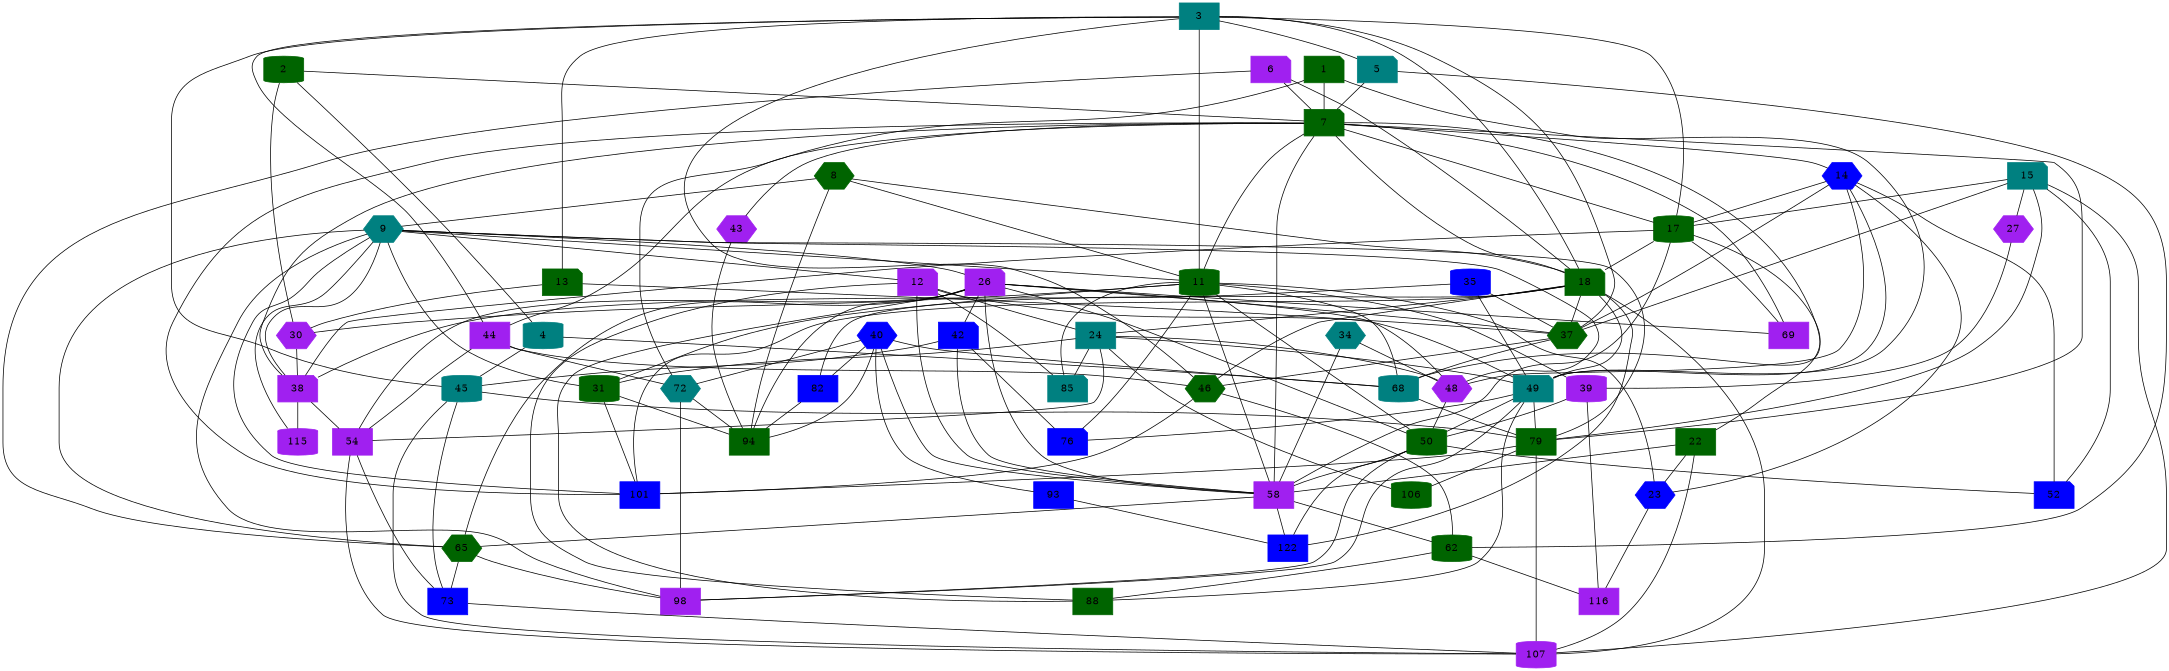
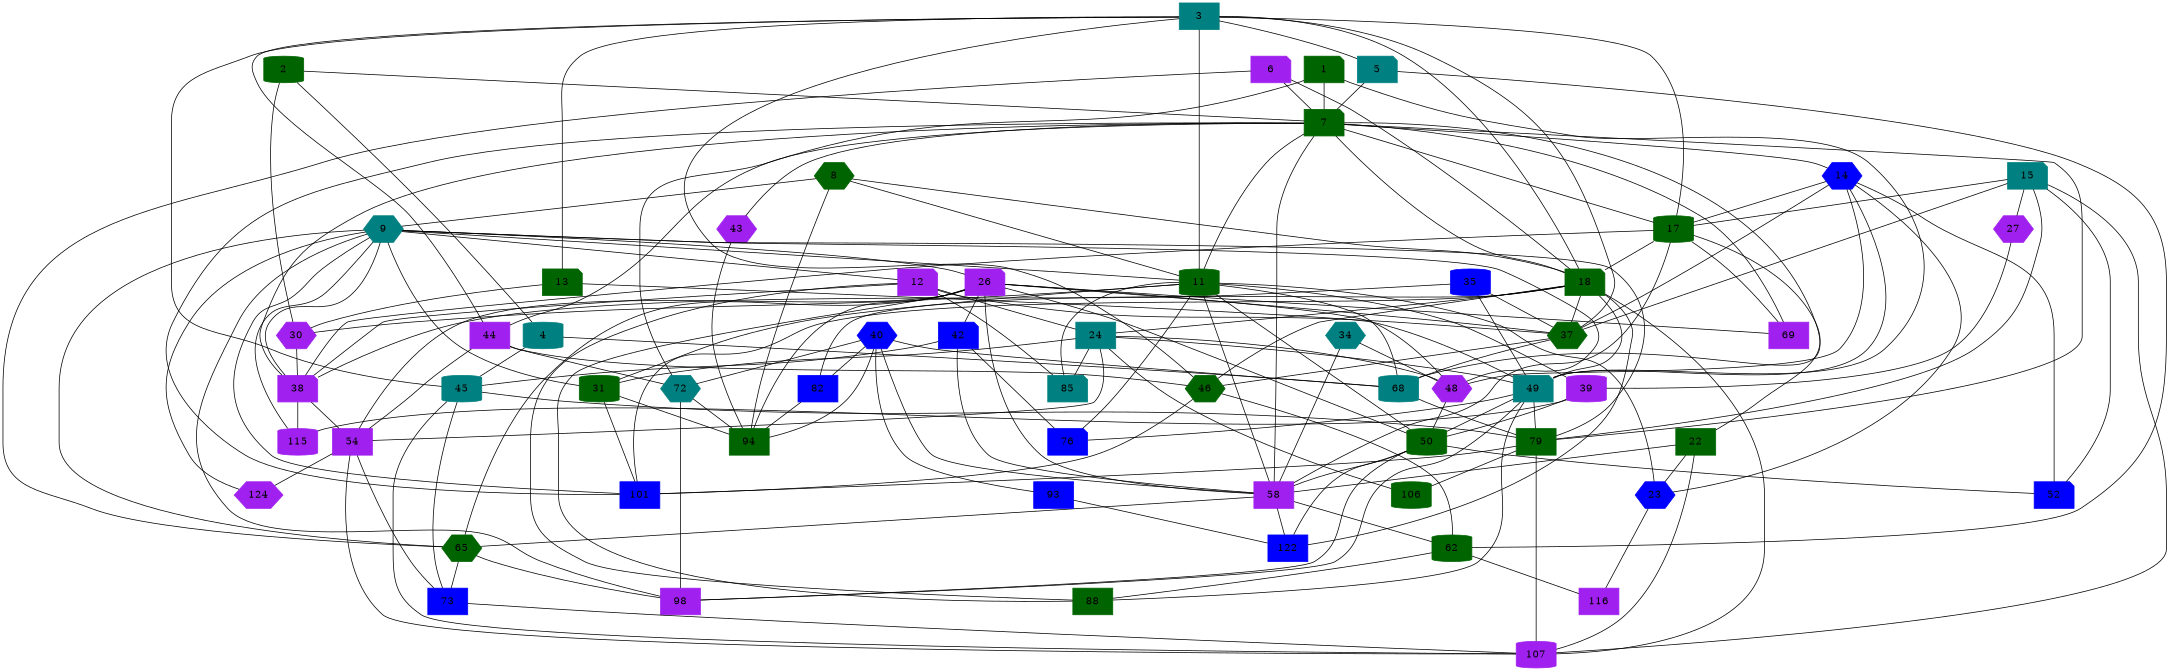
(1001, 466) -> (702, 296)
none -> (259, 495)
(1593, 495) -> (1005, 418)
